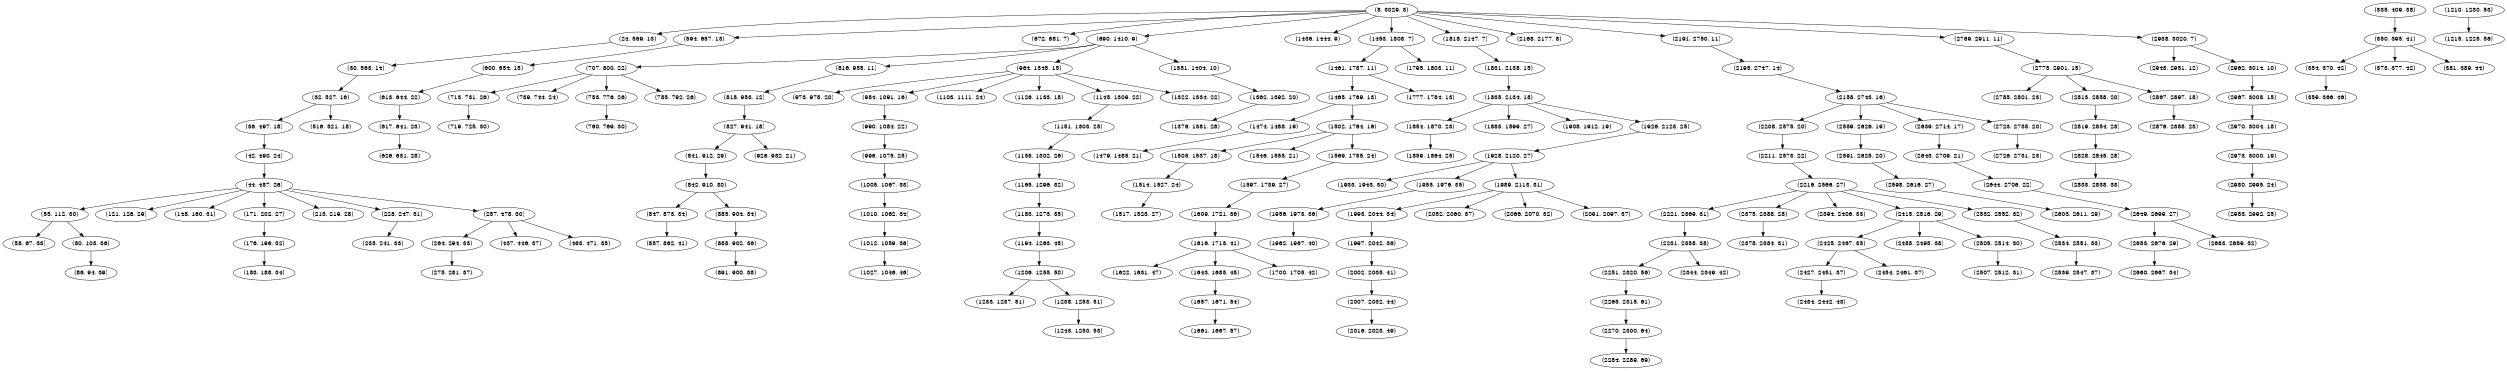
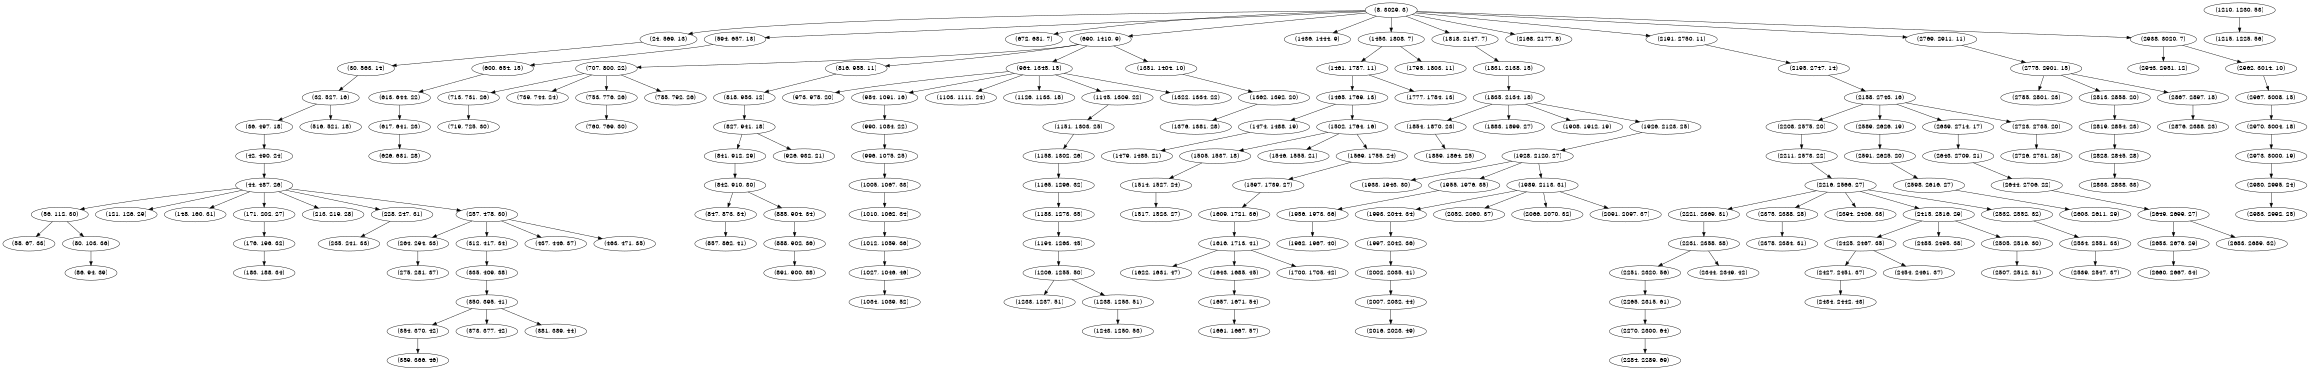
(60, 215) -> (60, 215)
none -> (487, 244)
(1998, 244) -> (2017, 244)
none -> (885, 302)
